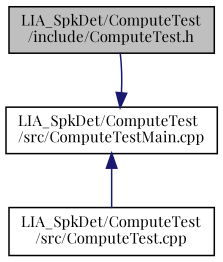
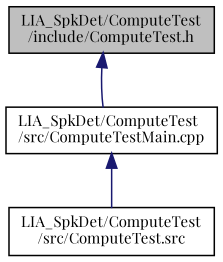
(122, 73) -> (102, 88)
(112, 232) -> (112, 232)
